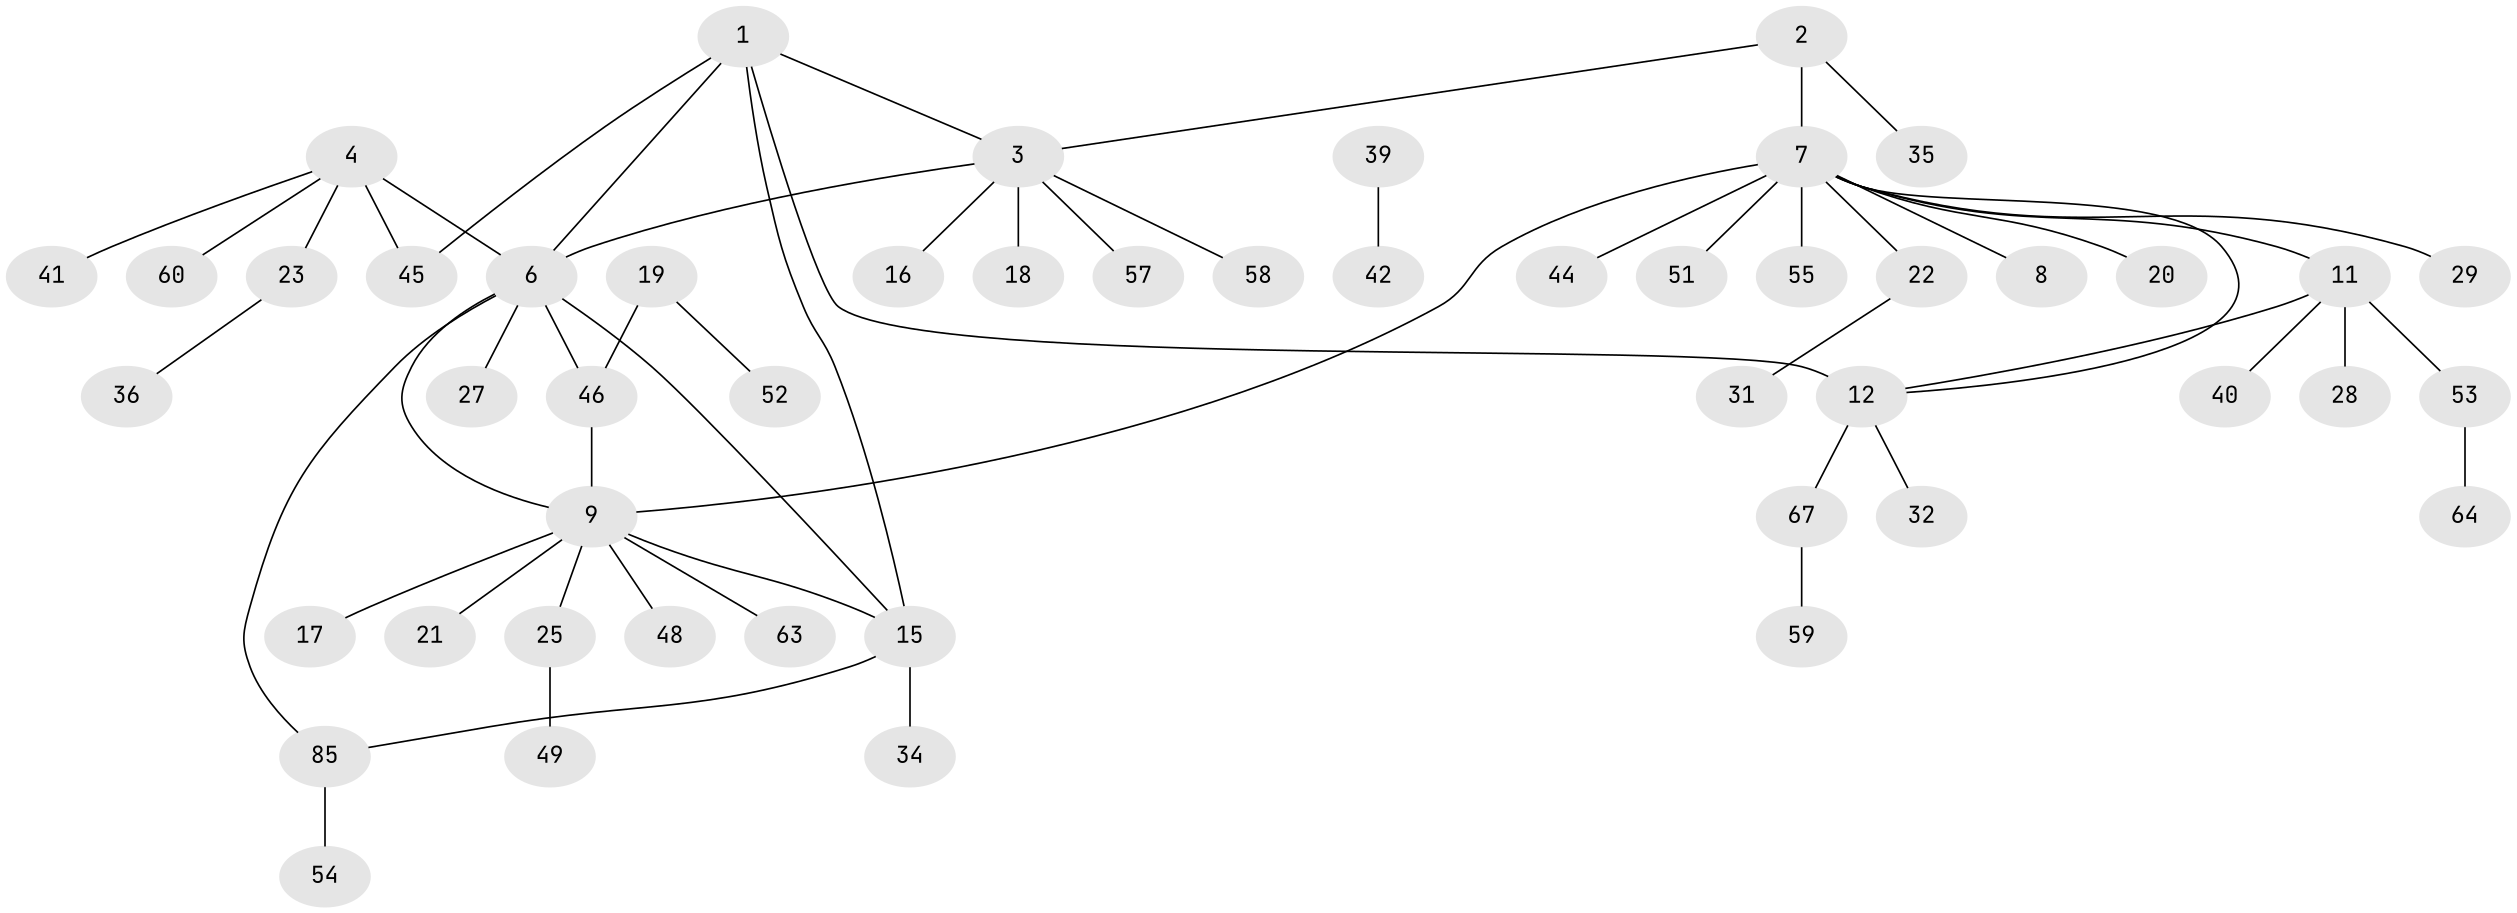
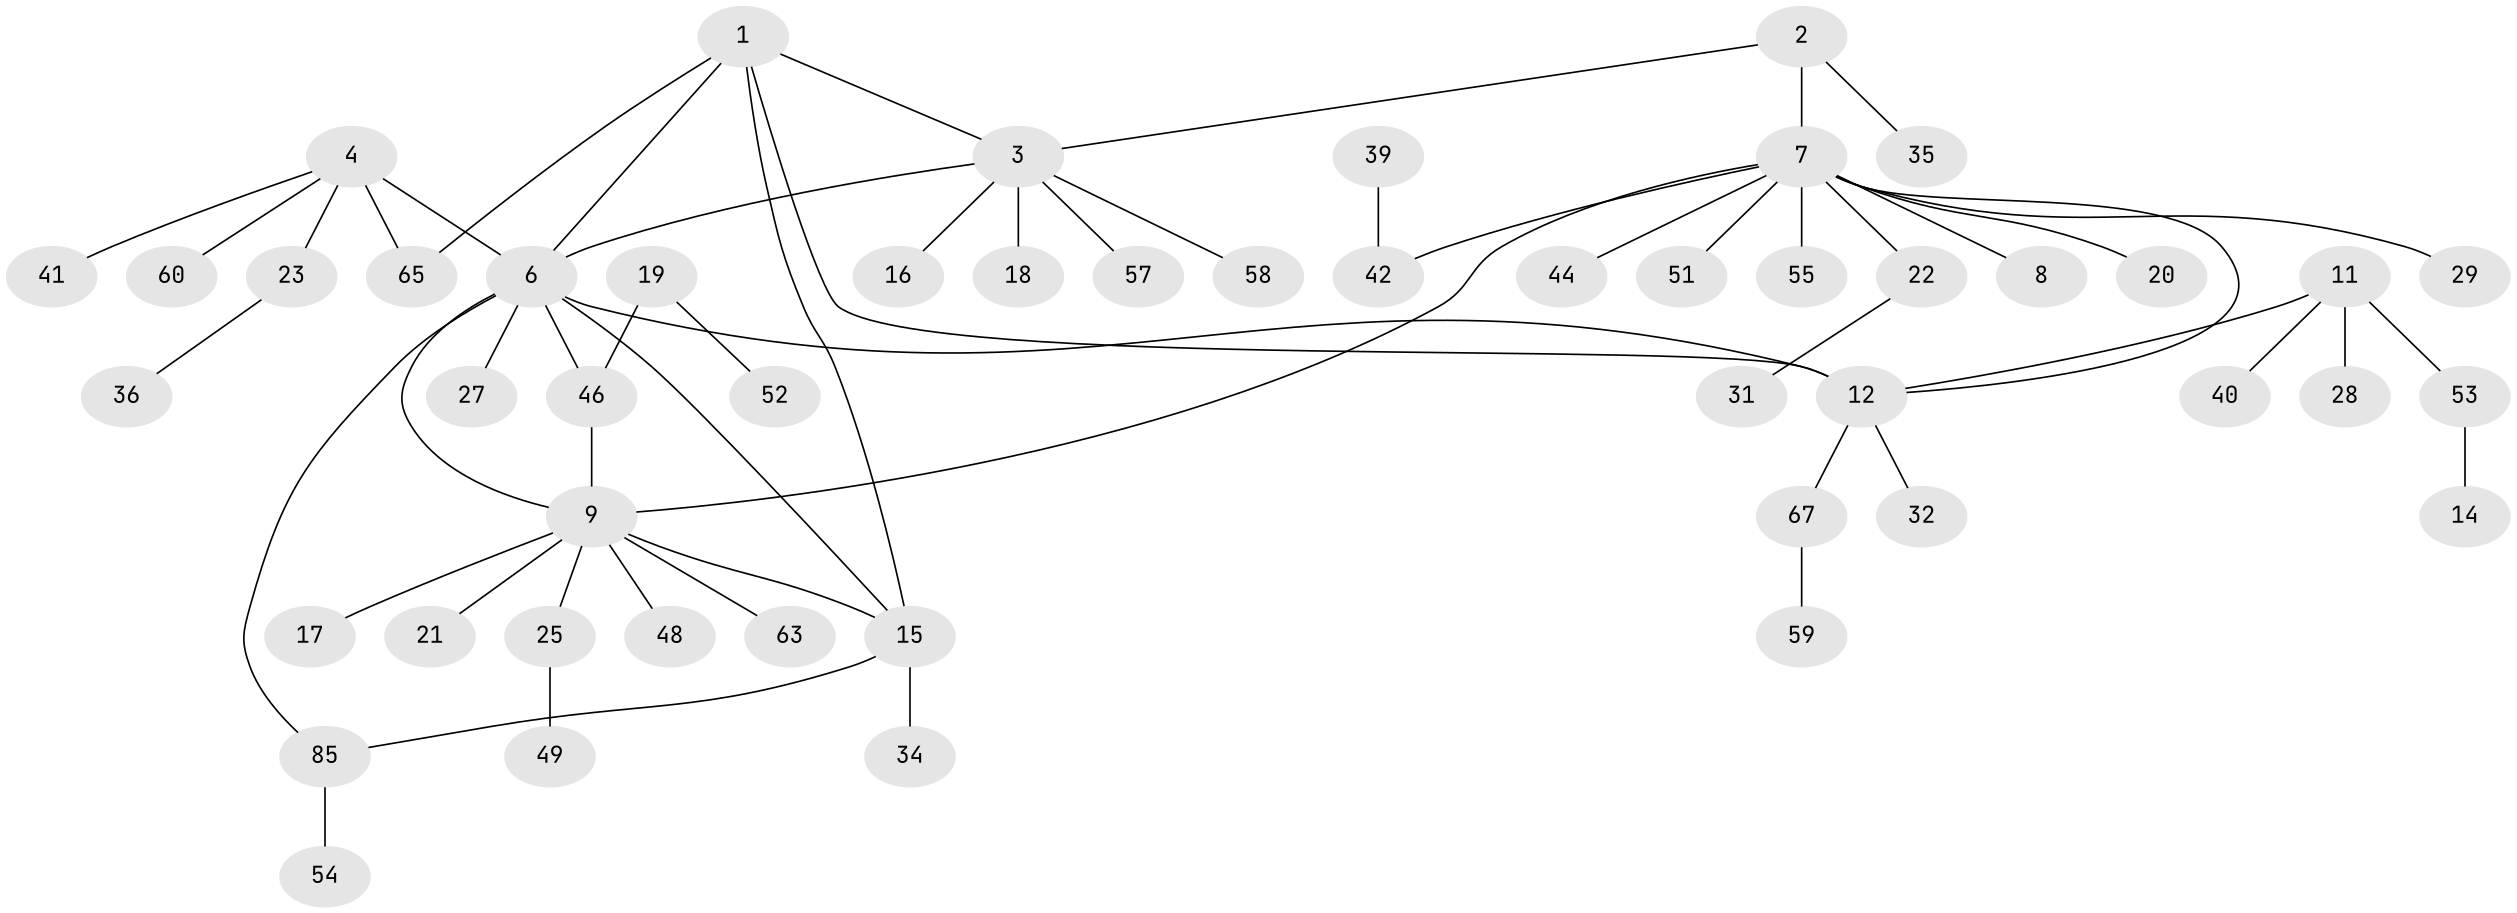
(2072, 218) -> (1525, 223)
(412, 277) -> (412, 277)
none -> (1197, 337)
(2465, 517) -> (2465, 517)
